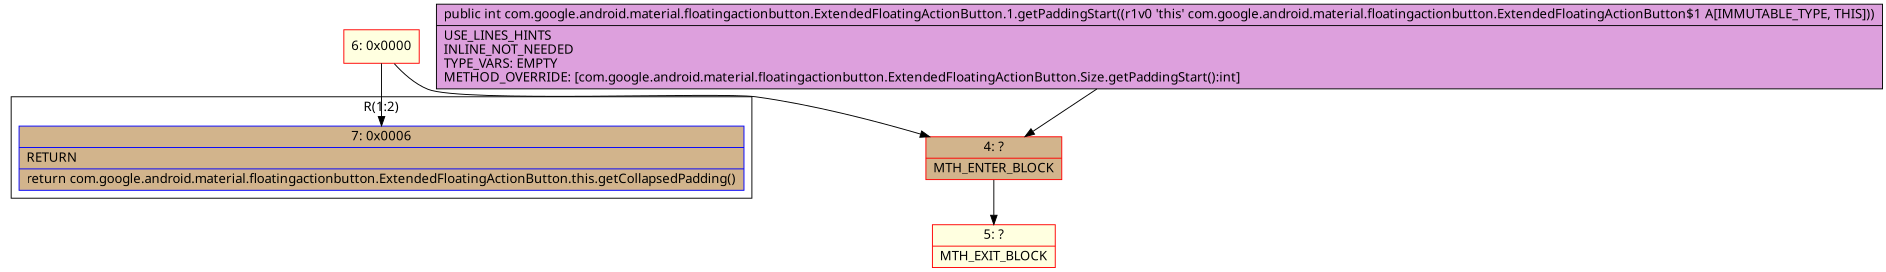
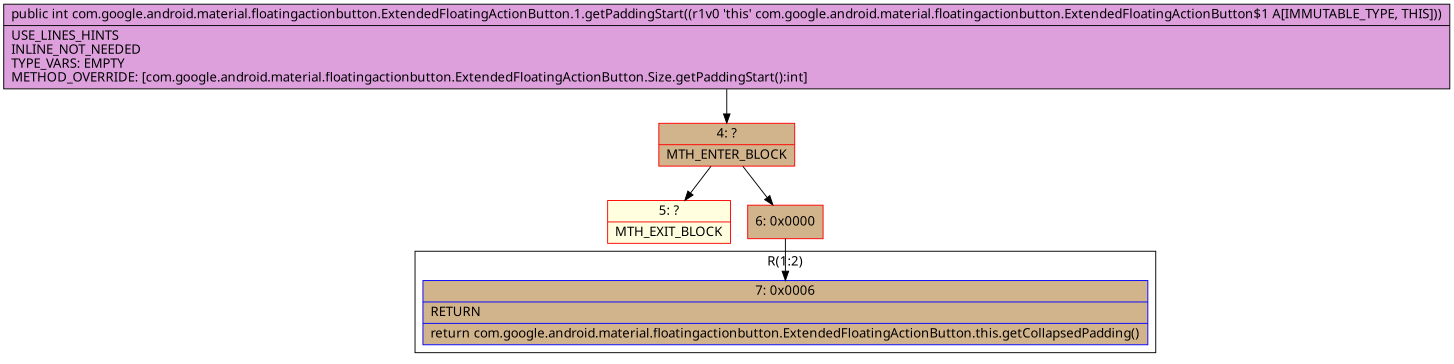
(382, 47) -> (785, 222)
(763, 98) -> (755, 182)
